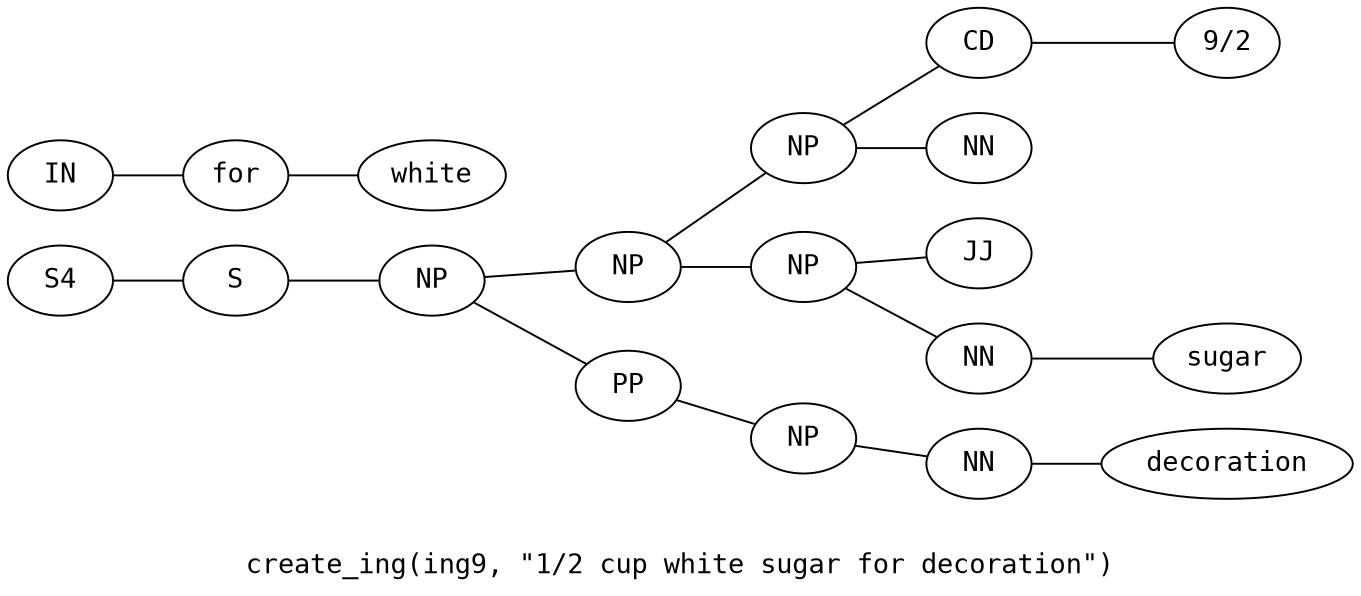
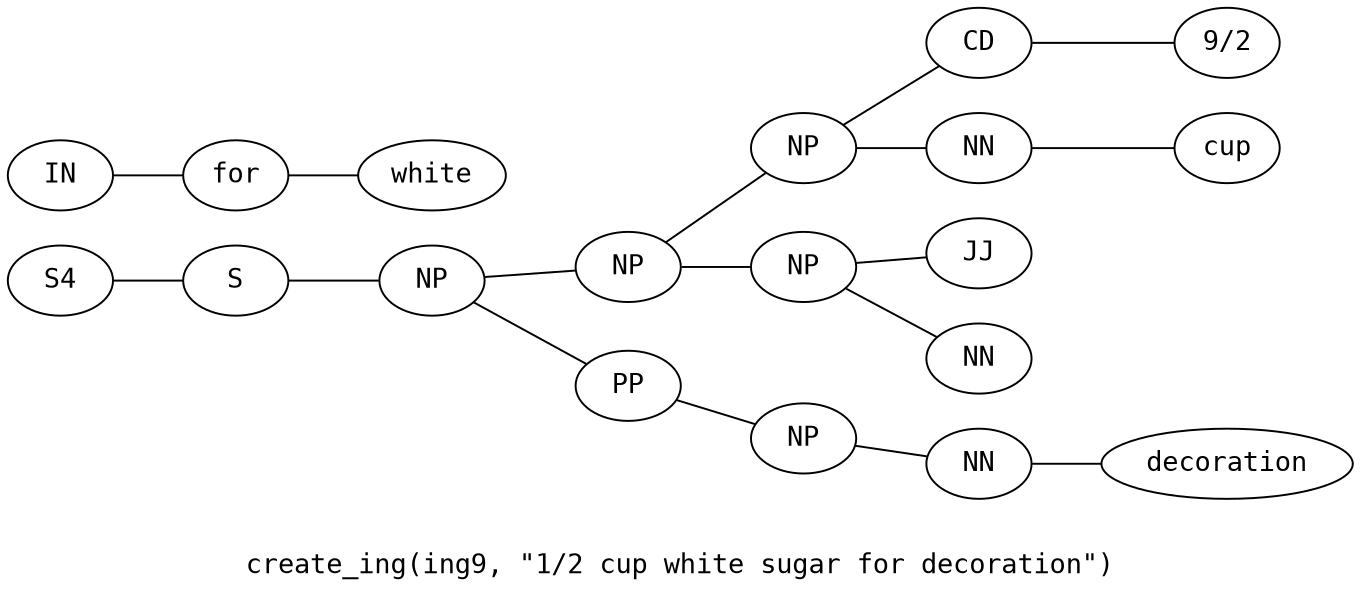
none -> (1227, 148)
(1227, 359) -> none
